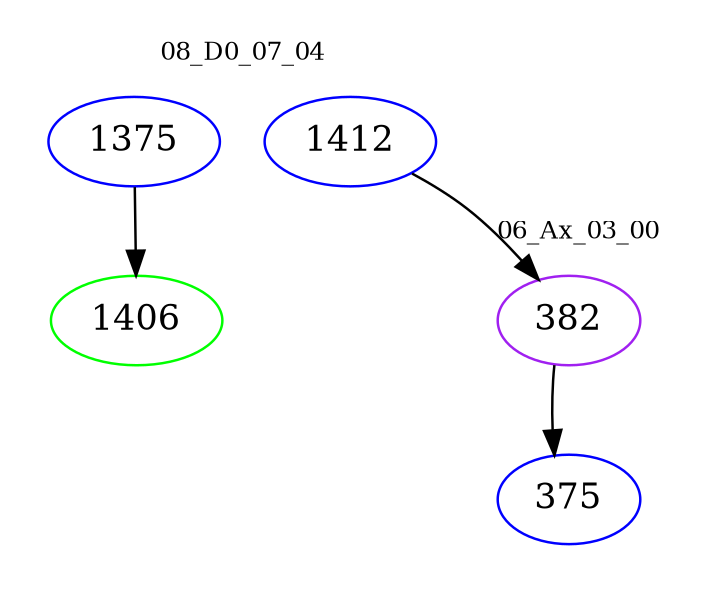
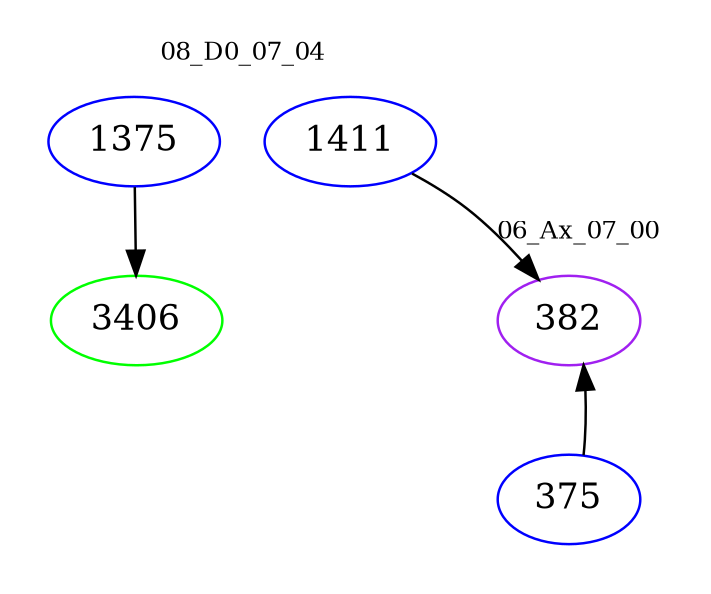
(350, 142) -> (350, 142)
(579, 232) -> (579, 232)
(137, 321) -> (137, 321)
(552, 397) -> (586, 423)
